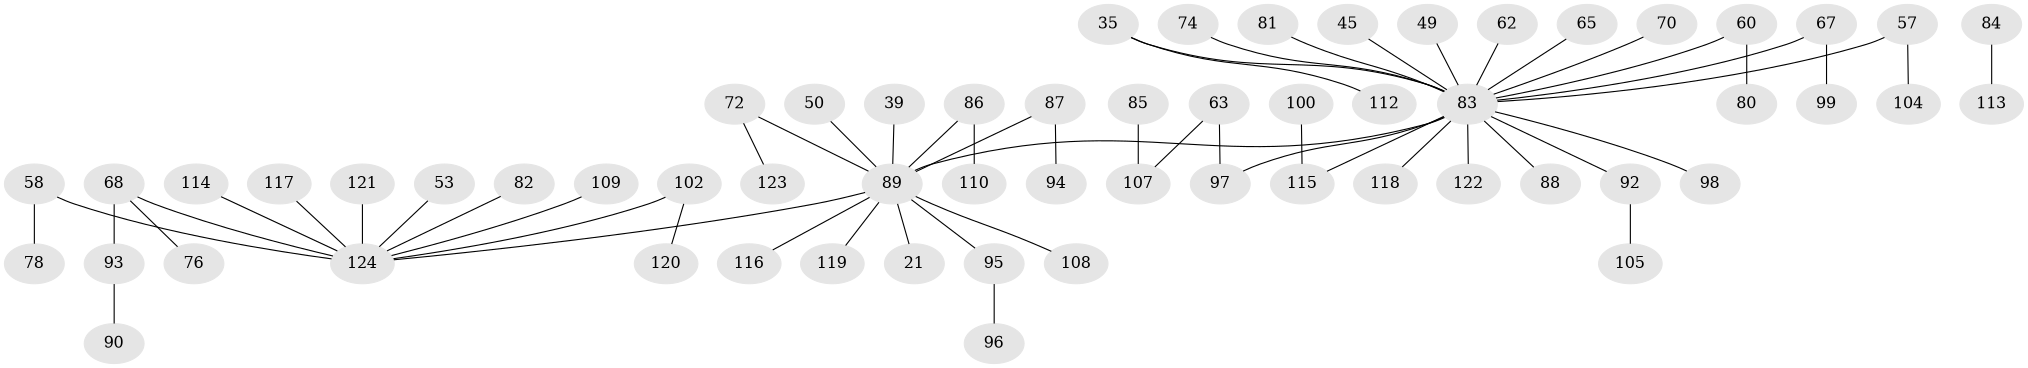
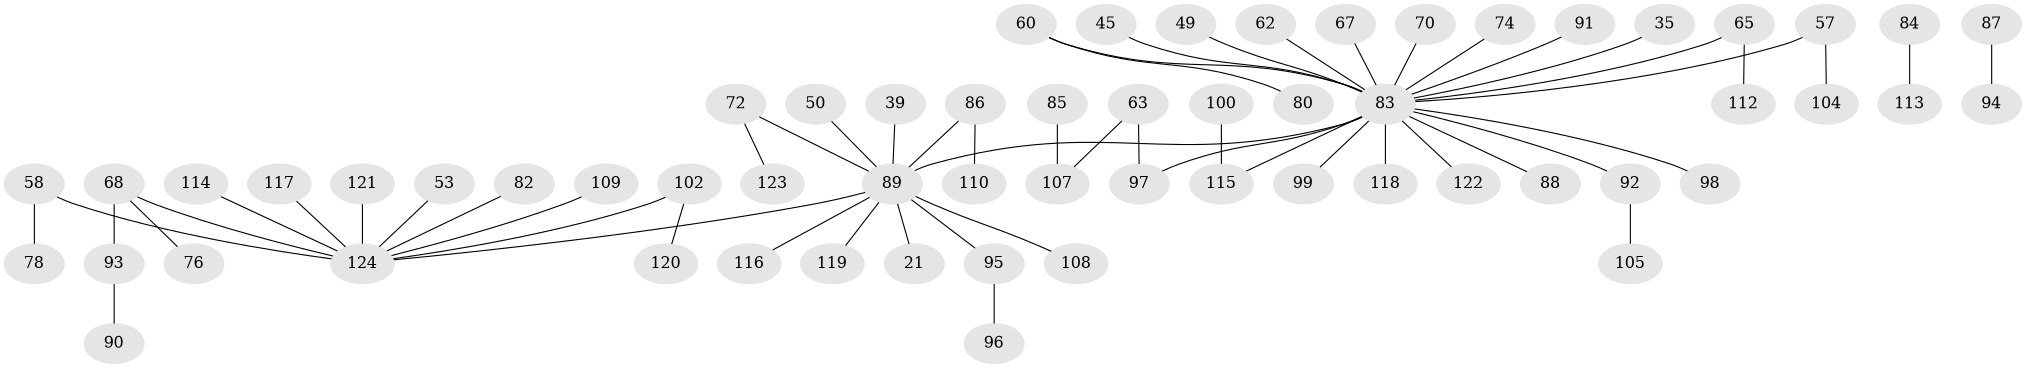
(1268, 24) -> (1585, 24)
(1827, 64) -> (1344, 144)
(1298, 72) -> (1744, 64)
(982, 140) -> none
